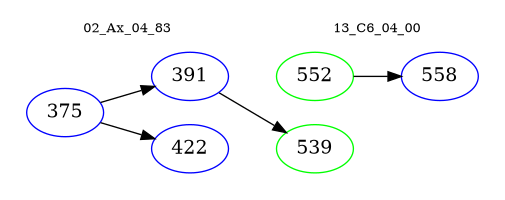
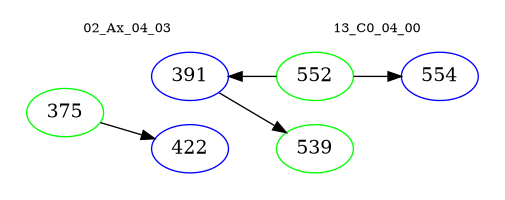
(128, 29) -> (128, 29)
(377, 29) -> (377, 29)
(440, 76) -> (440, 76)
(121, 96) -> (258, 76)
(65, 113) -> (65, 113)
